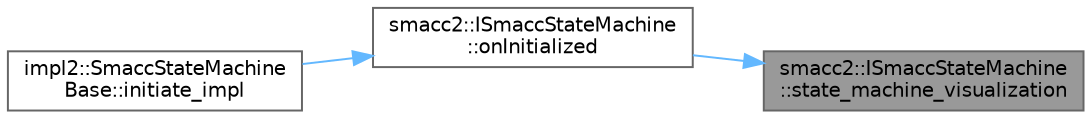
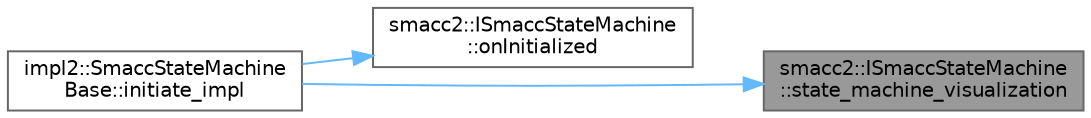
(718, 58) -> (523, 86)
